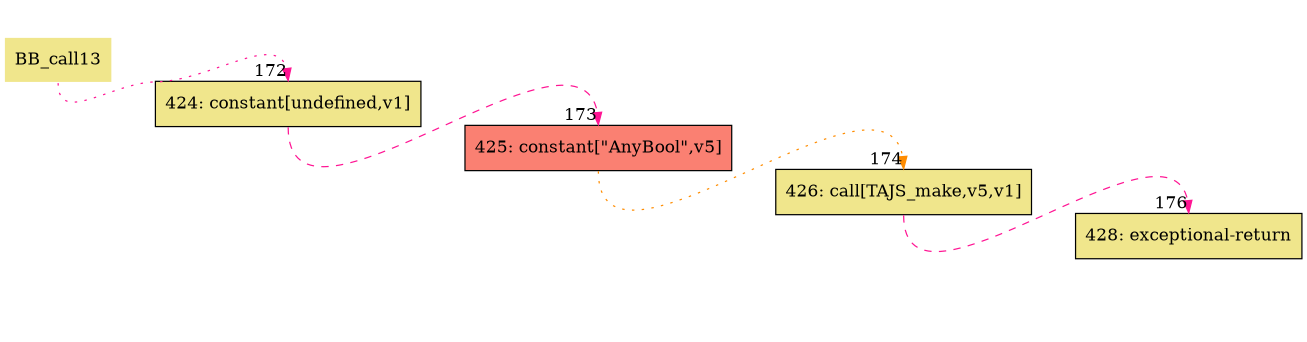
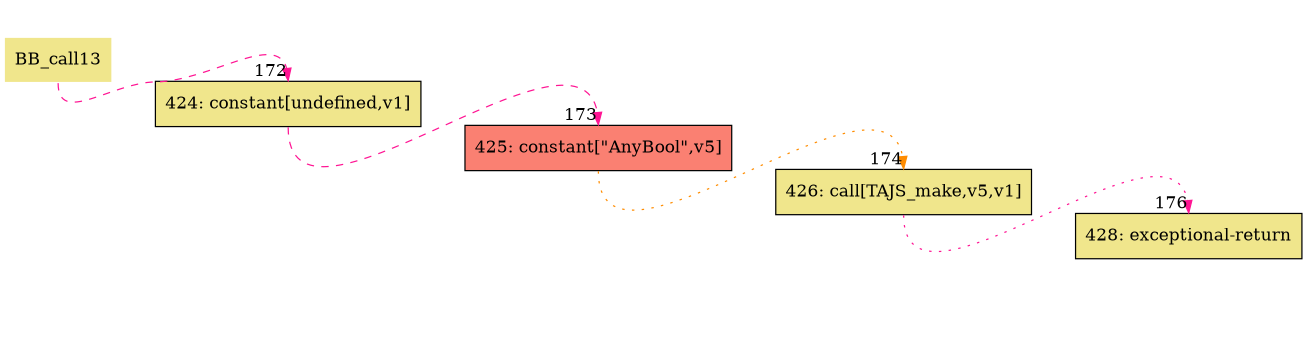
(170, 80) -> (170, 80)
(1040, 217) -> (1040, 217)
